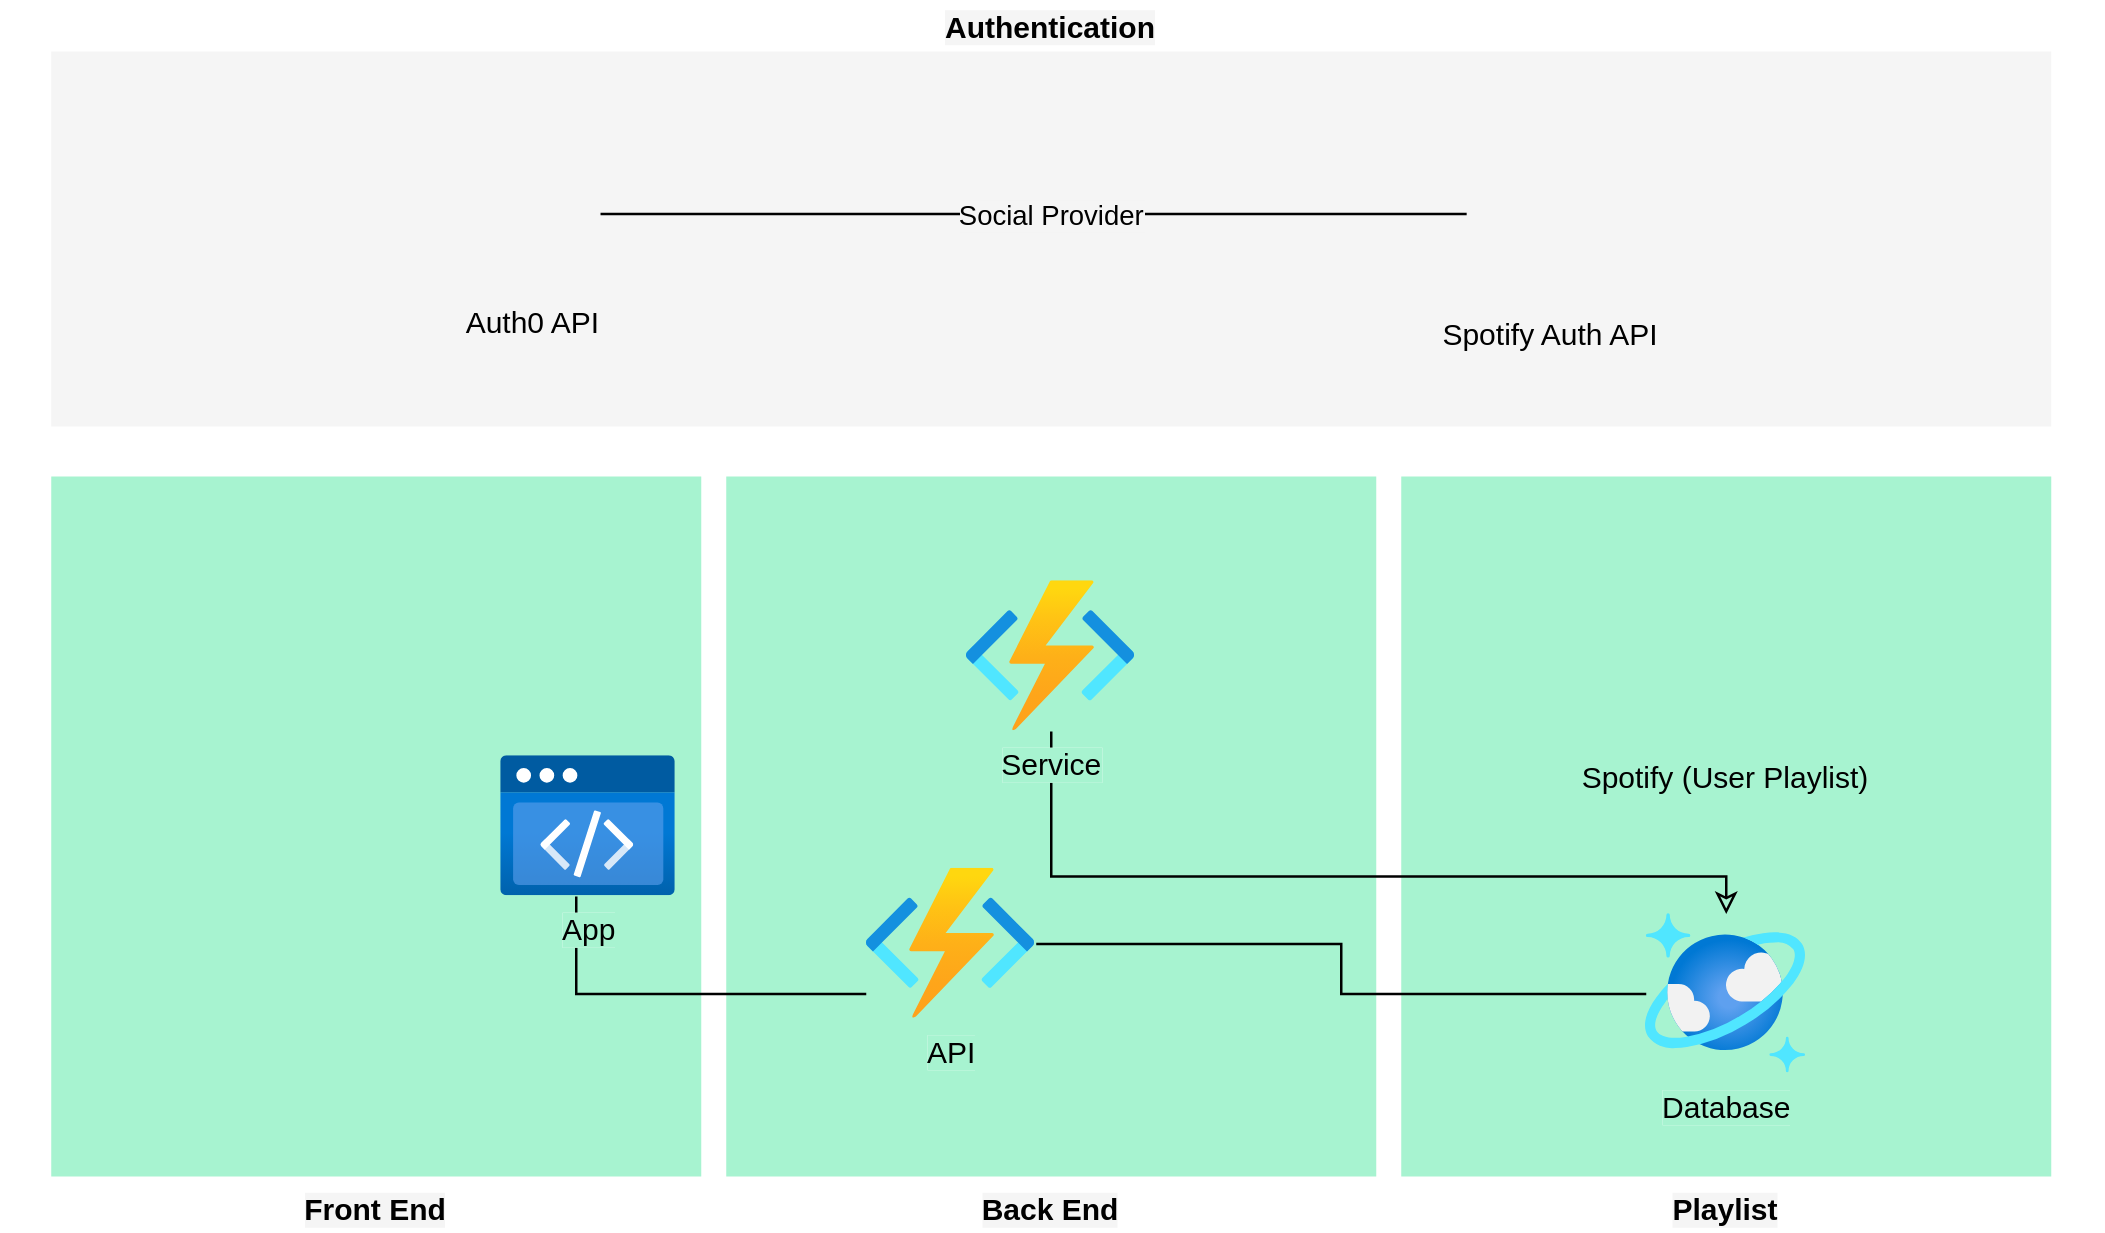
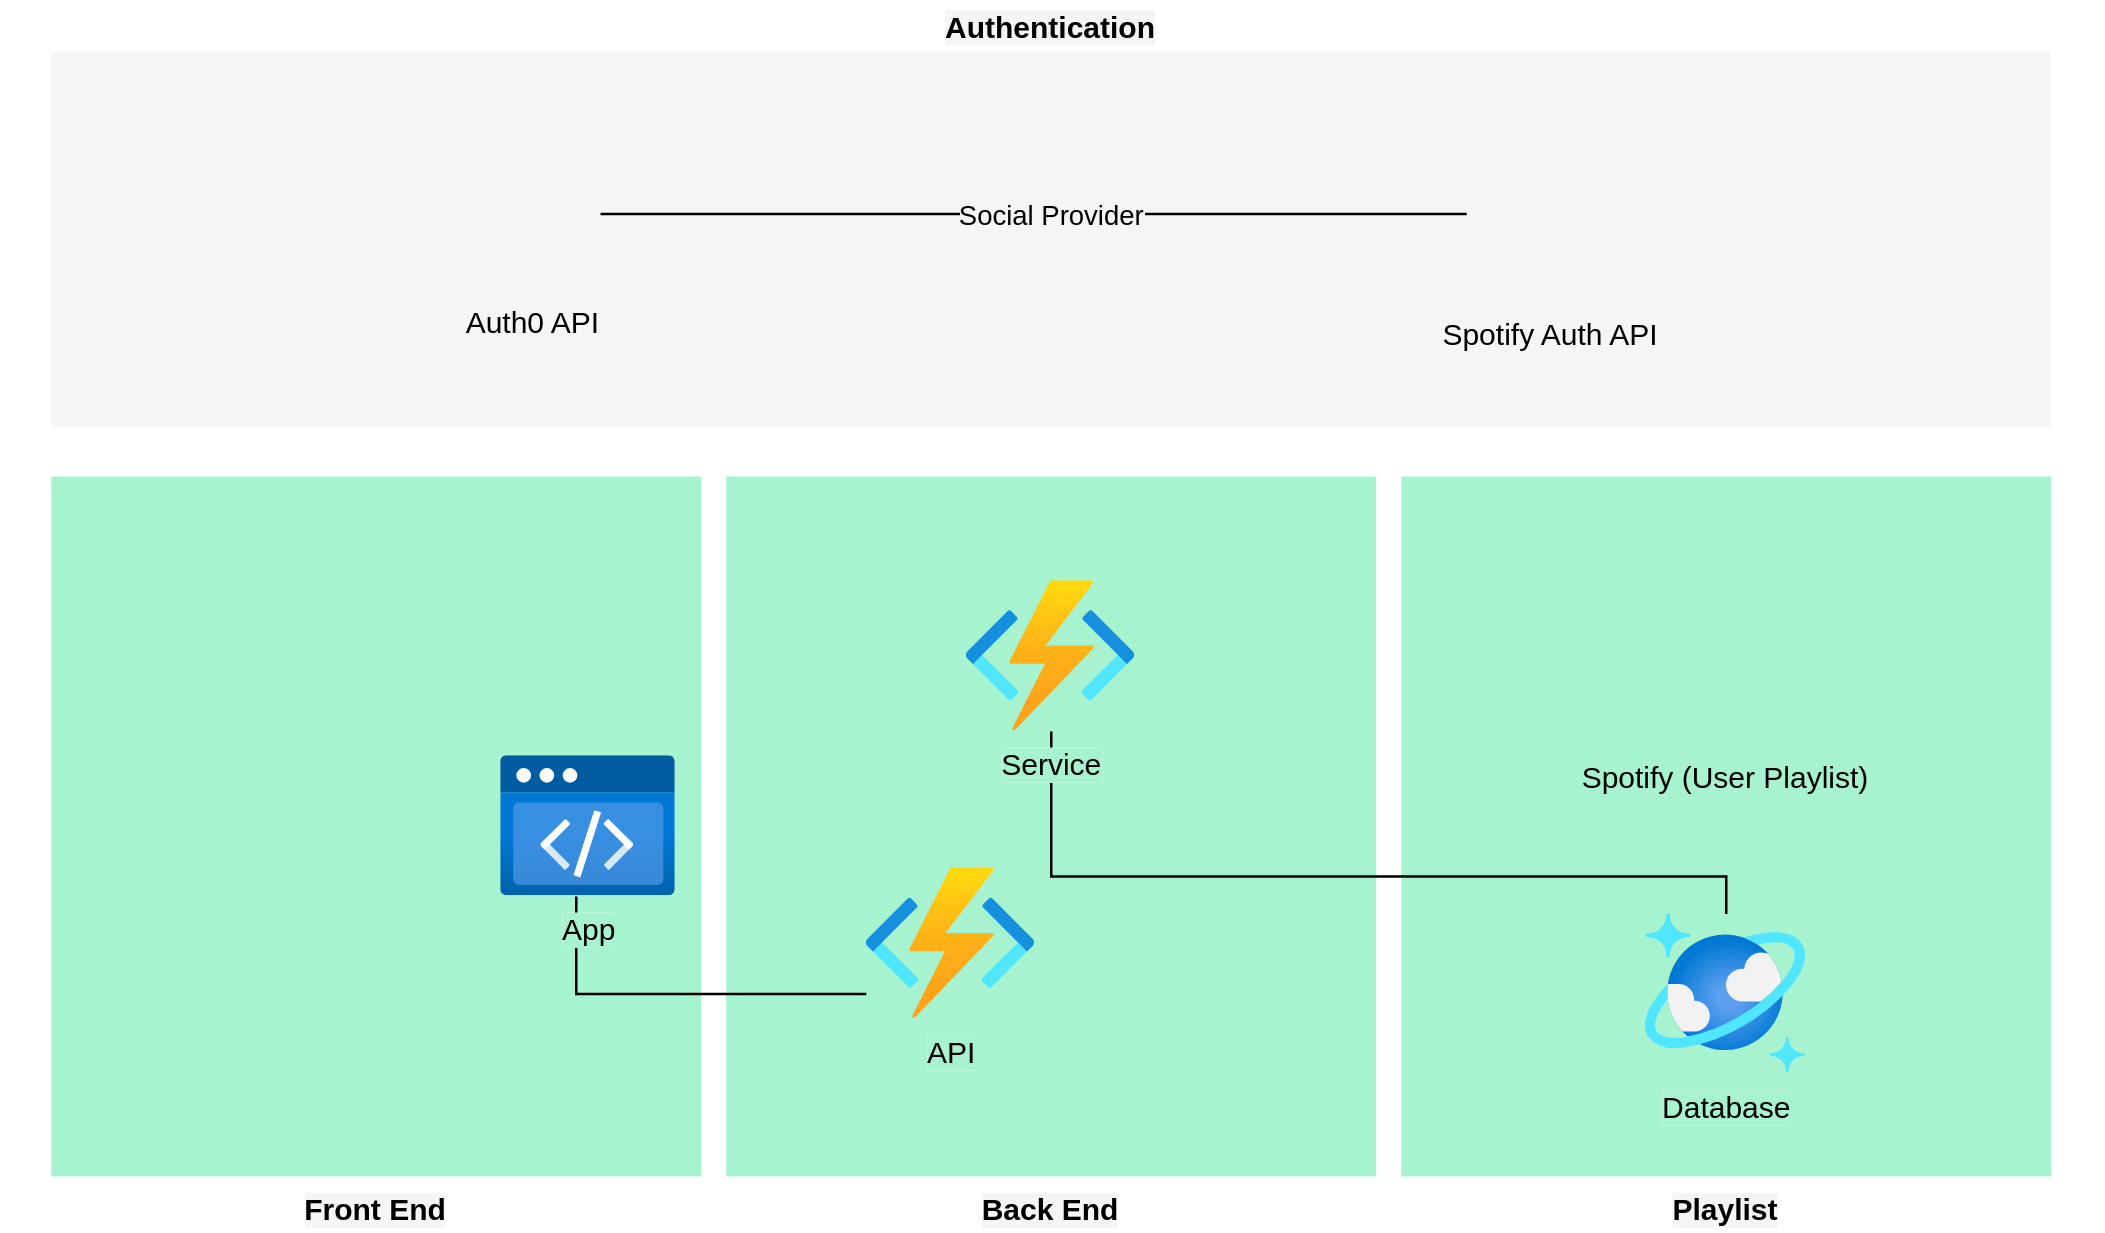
(1726, 896) -> (1726, 904)
(1341, 969) -> none
